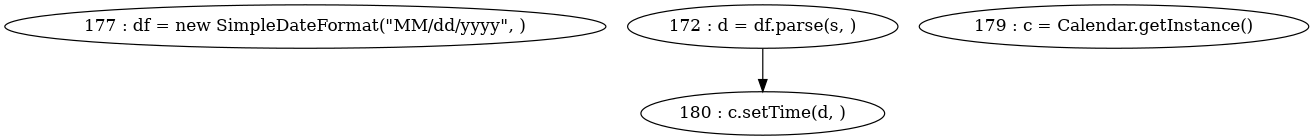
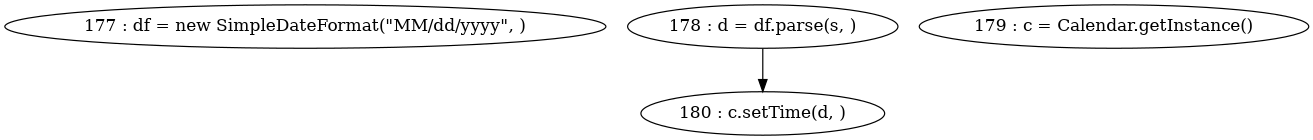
(763, 27) -> (763, 27)
